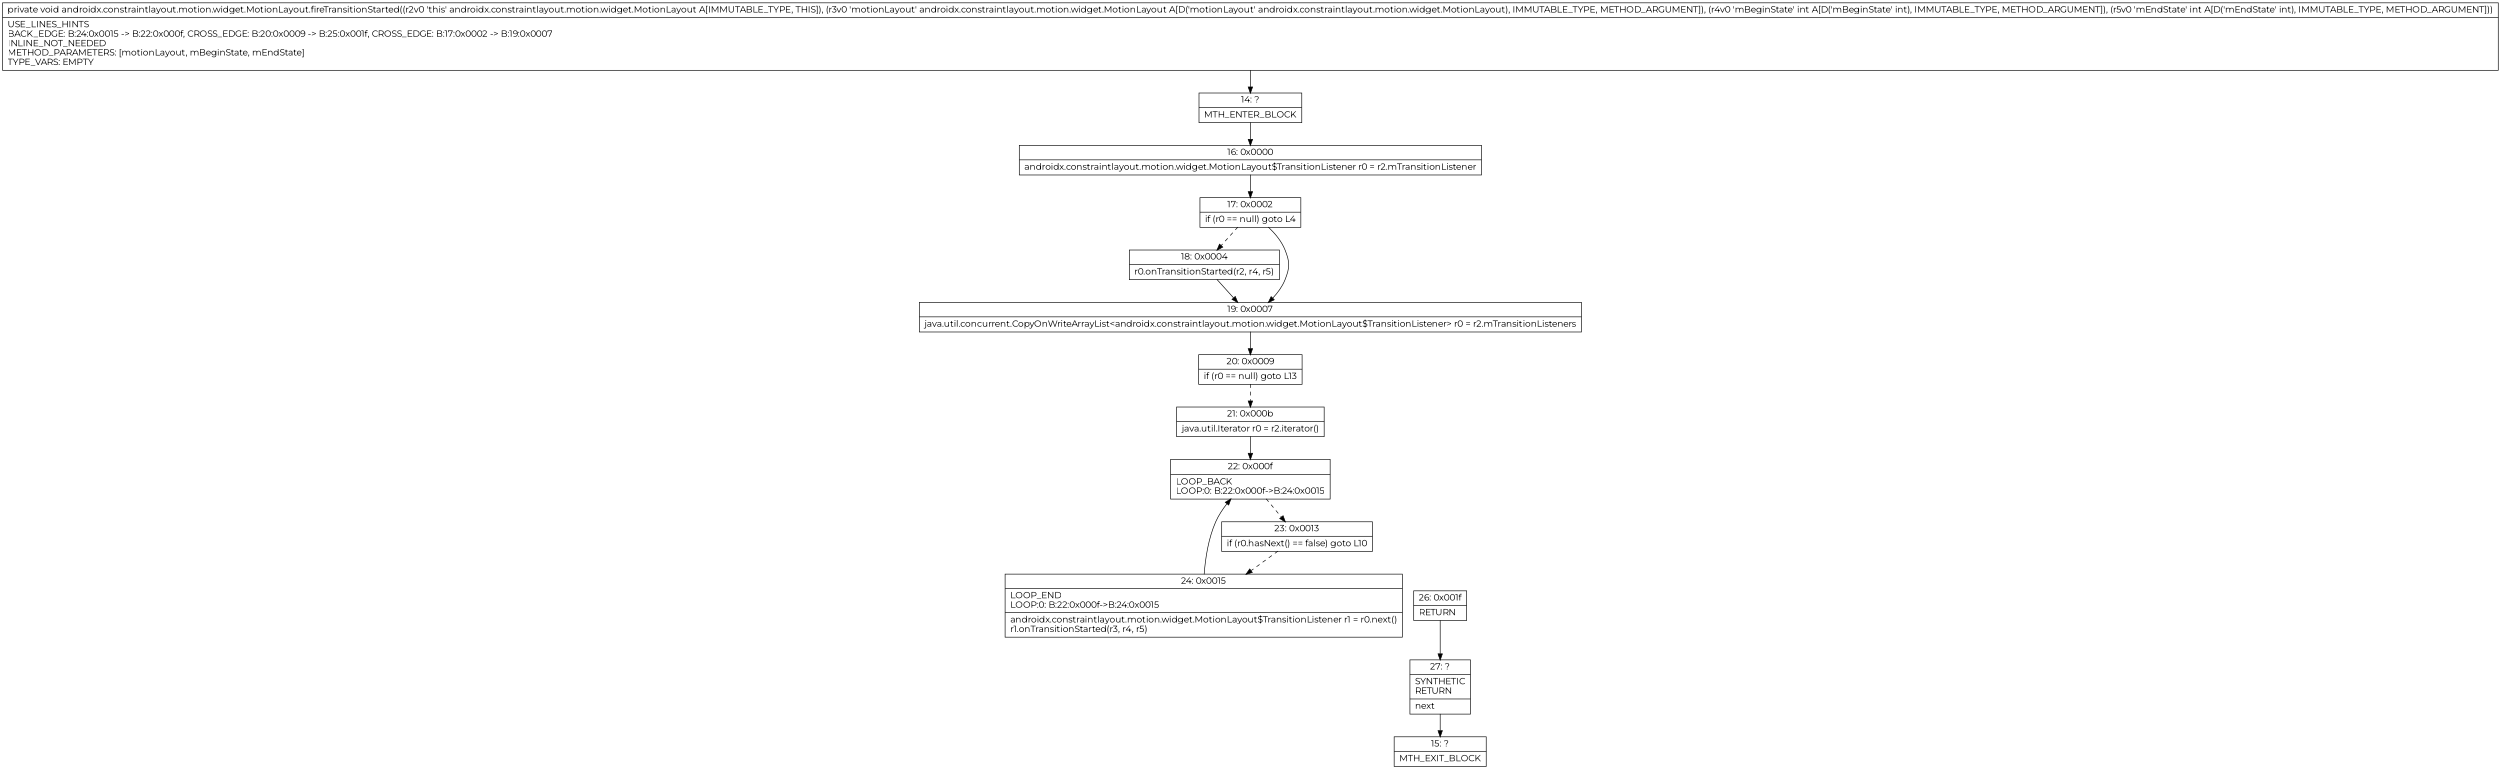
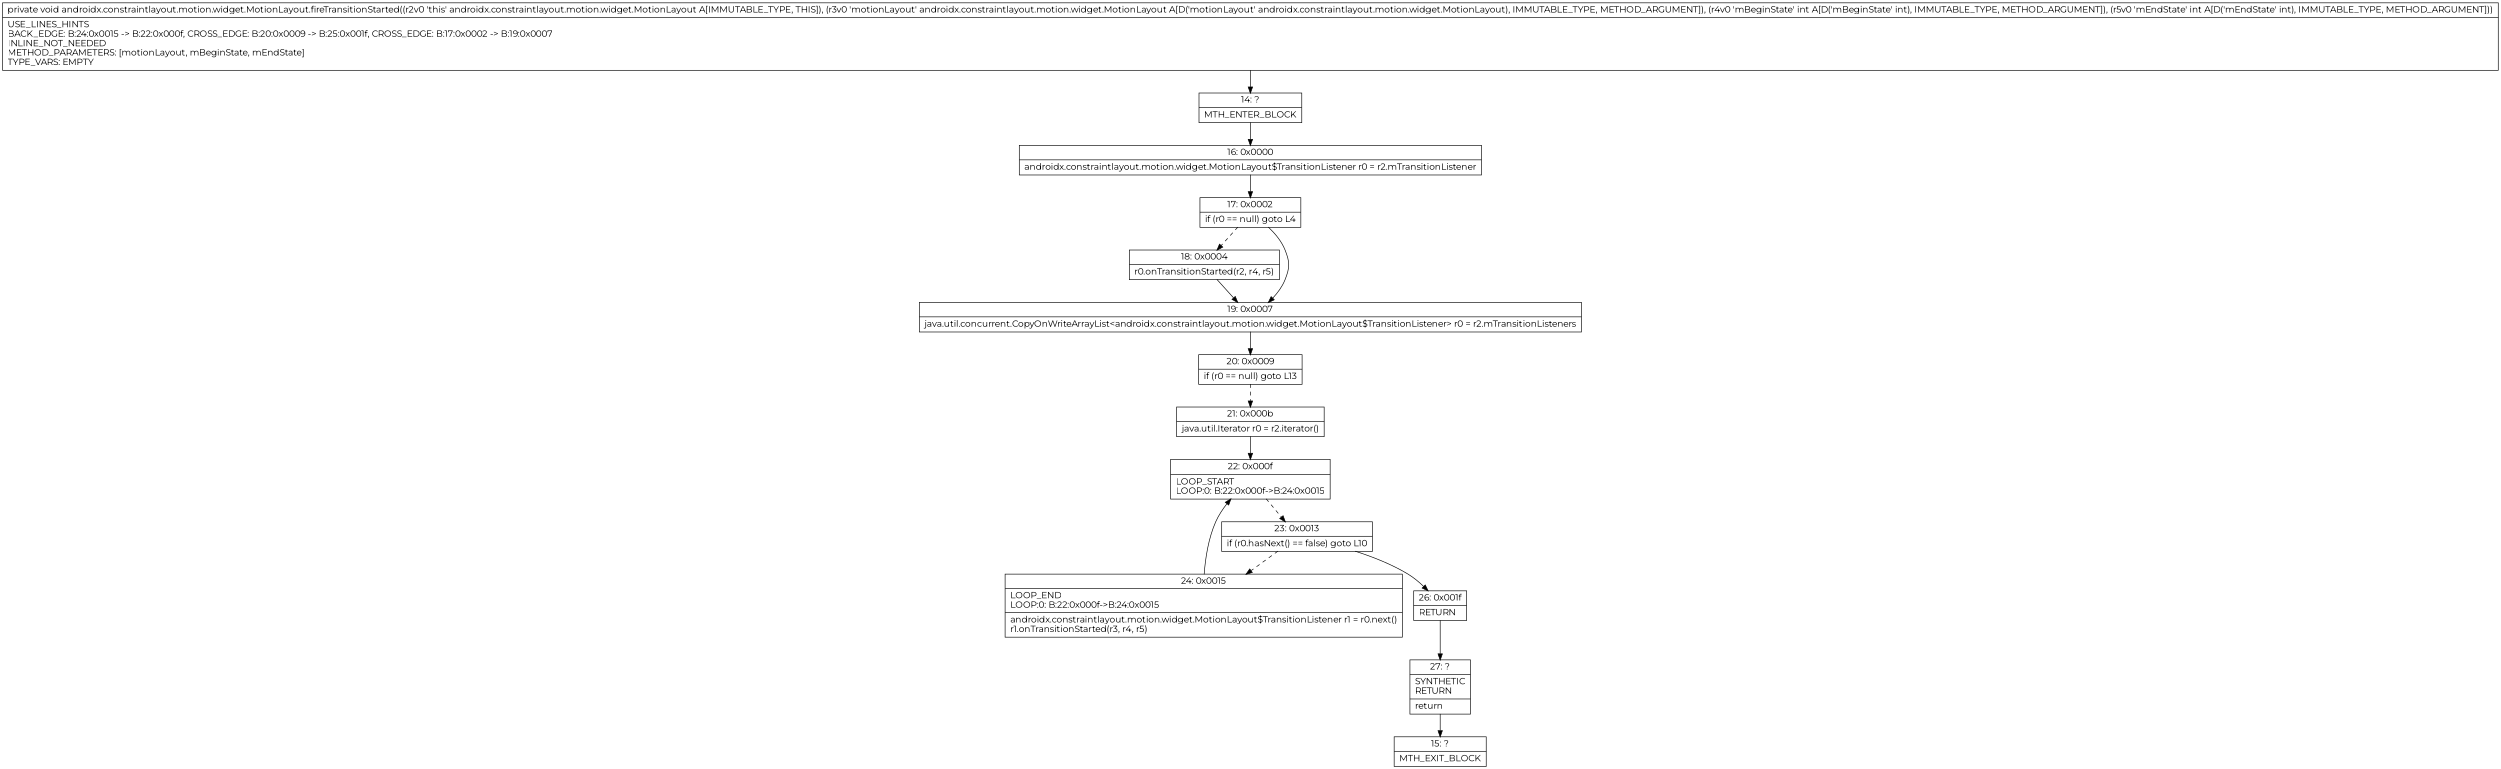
(1204, 482) -> (1205, 482)
none -> (1391, 565)
(1425, 706) -> (1429, 706)
